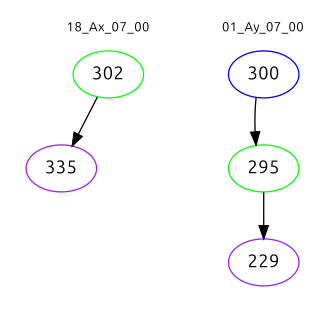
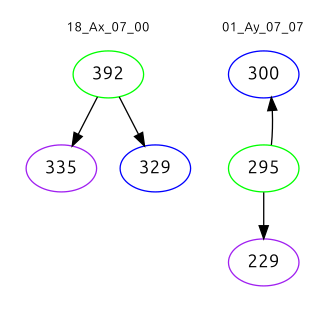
(264, 28) -> (264, 28)
(108, 74) -> (108, 74)
(255, 115) -> (272, 128)
none -> (155, 168)
